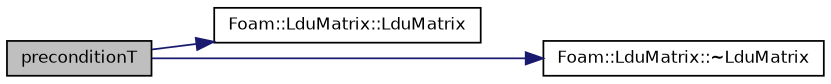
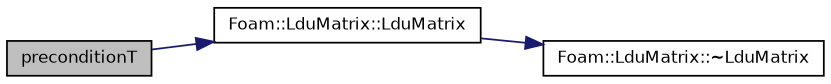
(339, 58) -> (503, 41)
